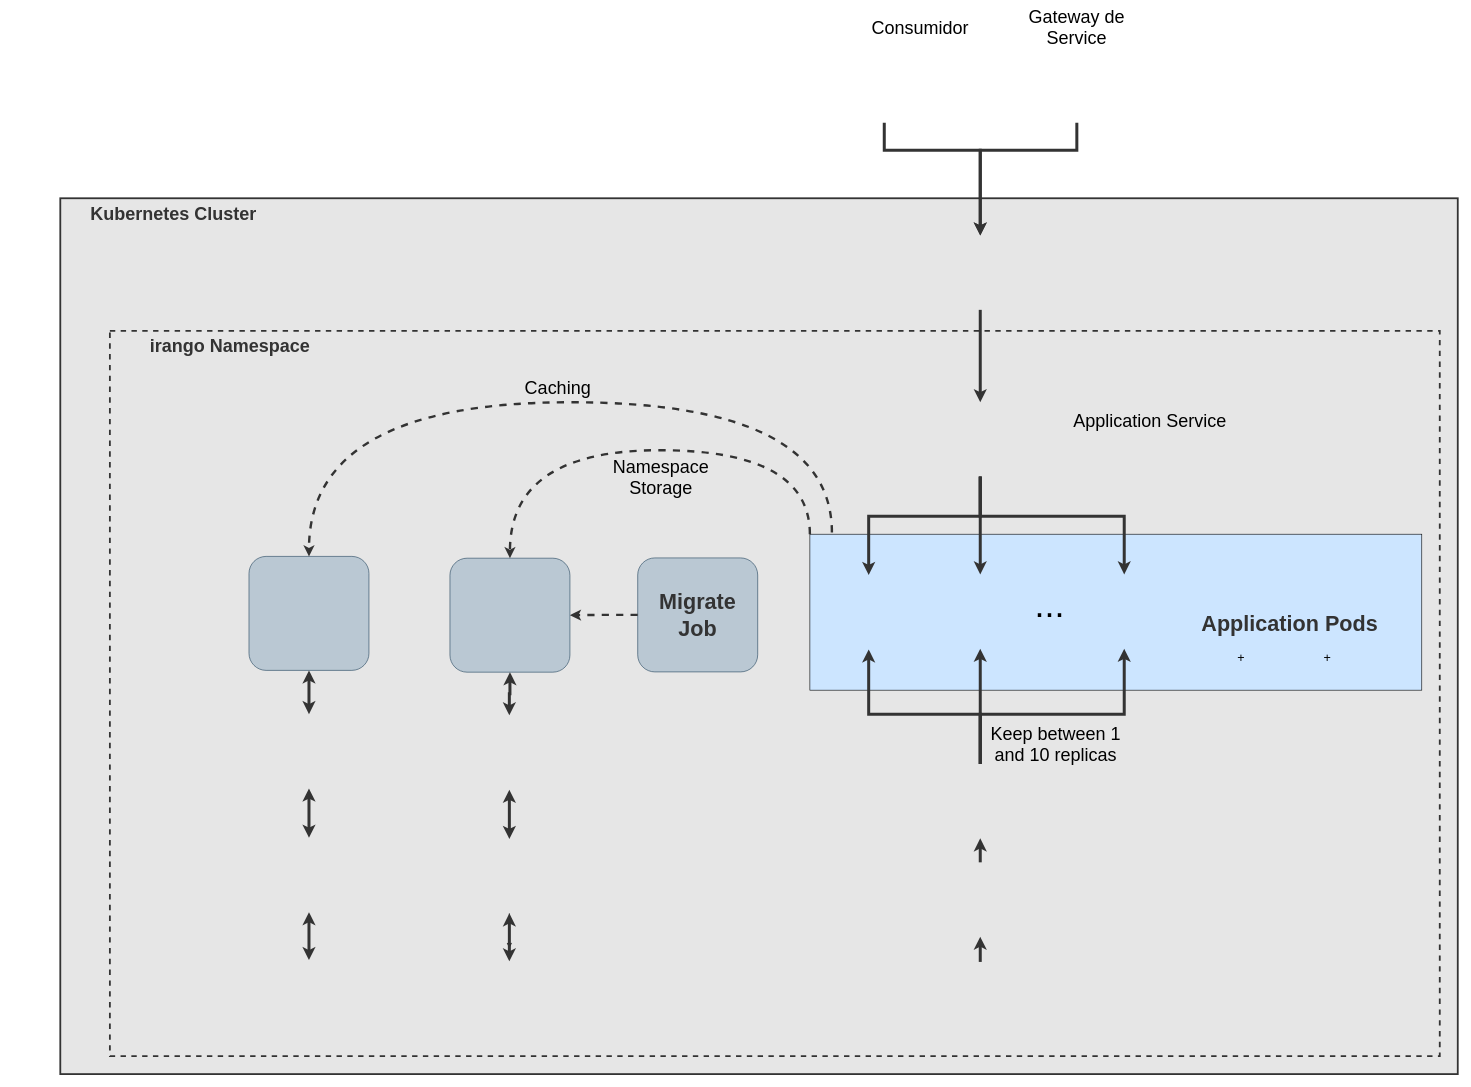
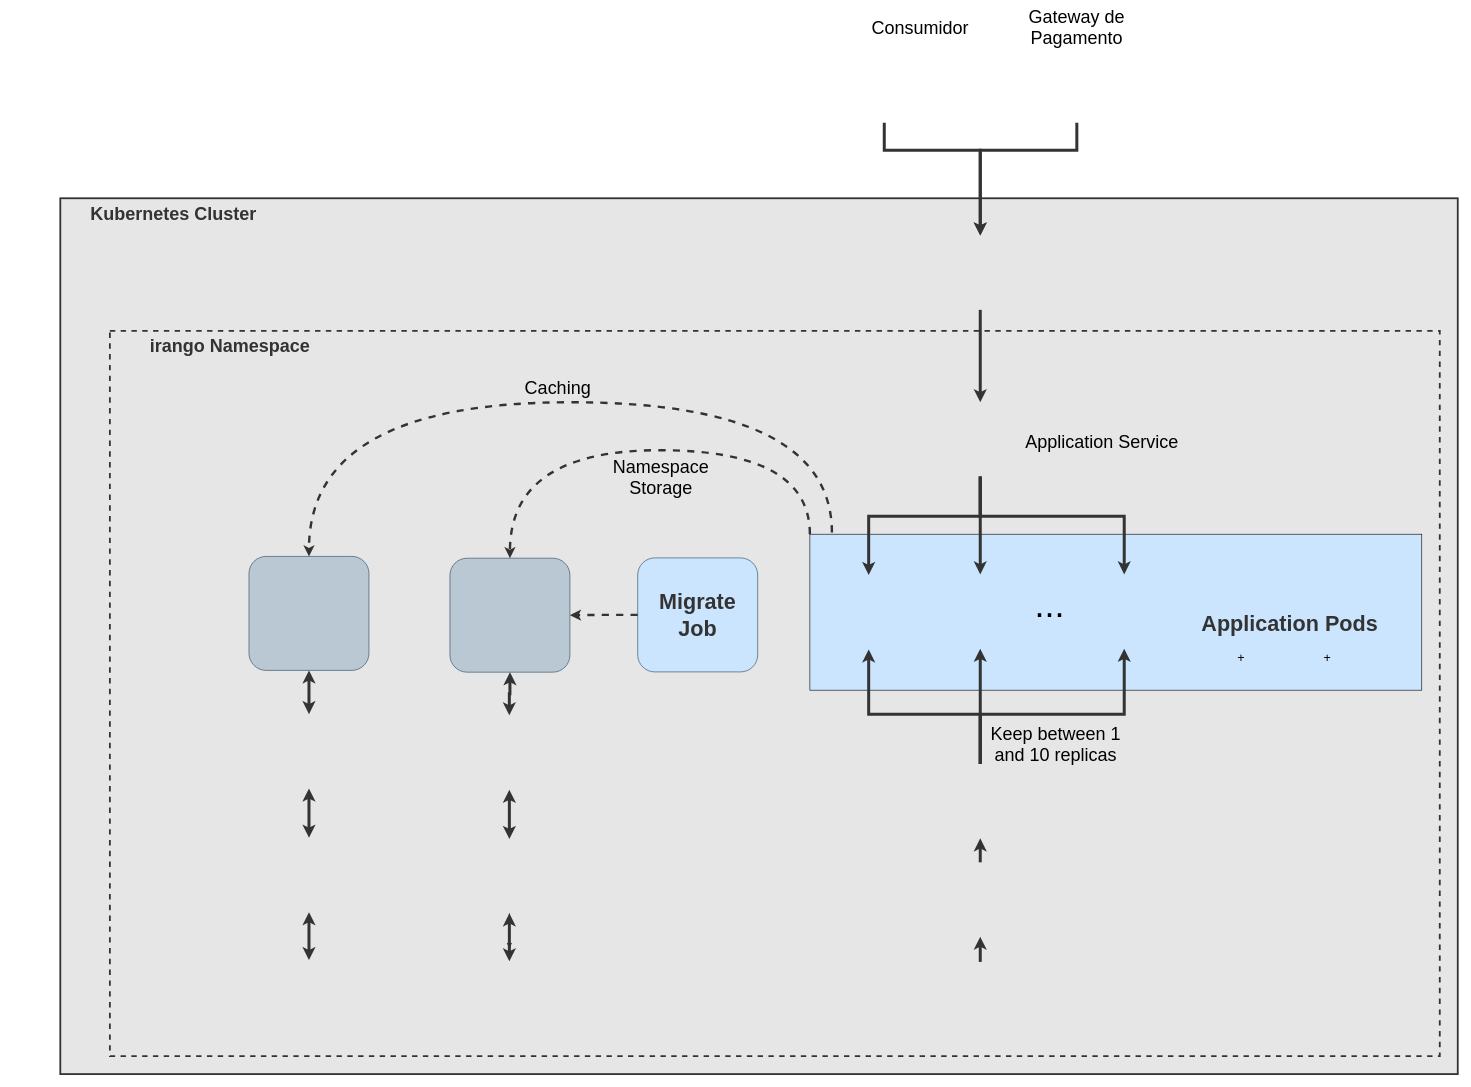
(1077, 27) -> (1077, 27)
(1150, 420) -> (1102, 441)
(698, 615) -> (698, 615)
